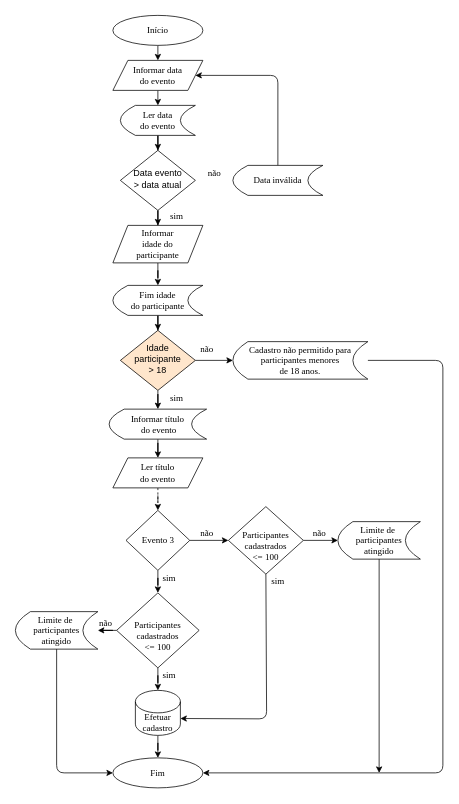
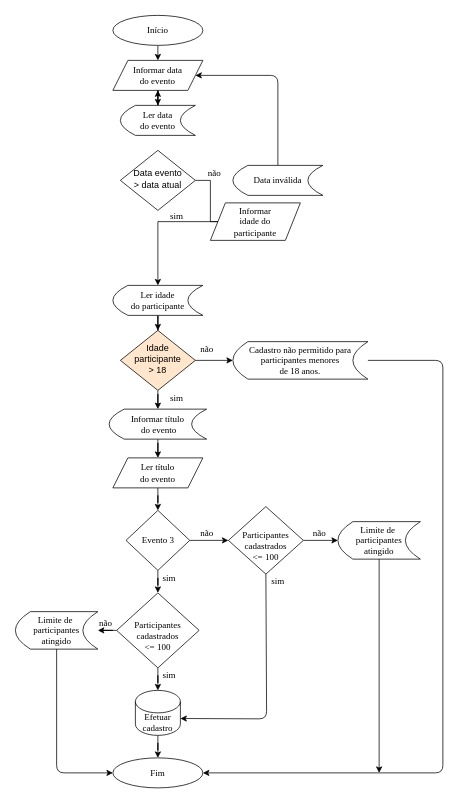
(158, 145) -> (158, 105)
(158, 244) -> (255, 222)
(158, 300) -> (158, 300)
(158, 503) -> (158, 503)
